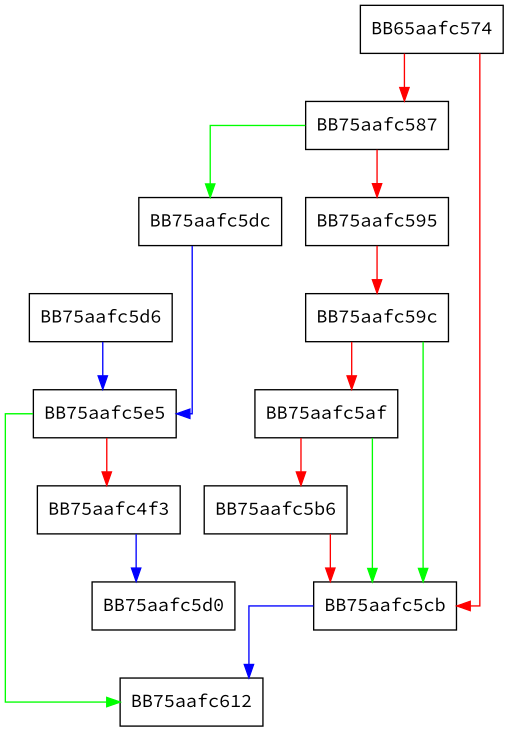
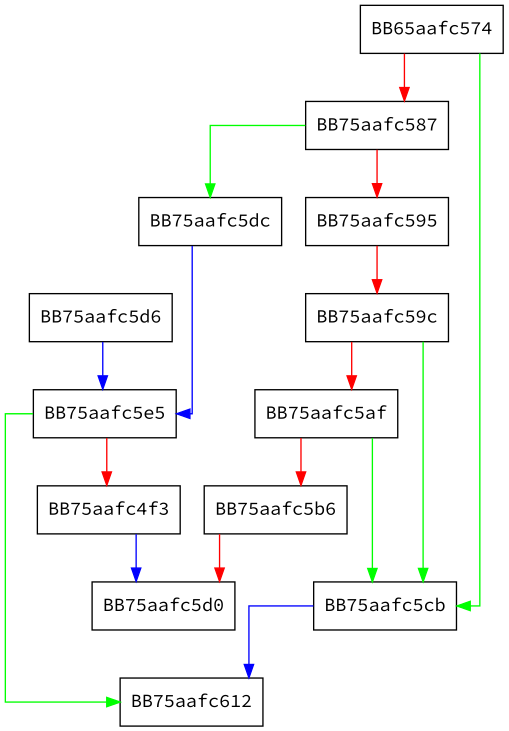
(480, 334) -> (480, 334)
(330, 551) -> (220, 551)
